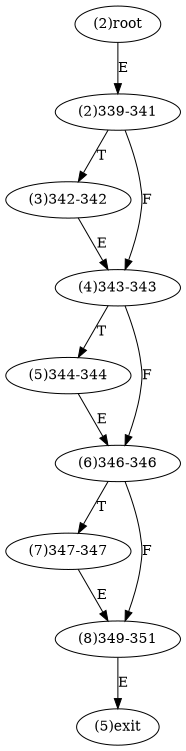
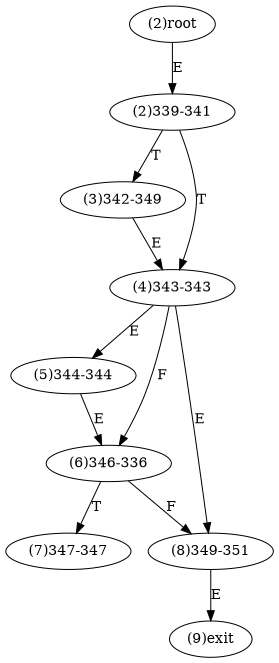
(68, 200) -> (123, 200)
(147, 200) -> (202, 200)
(102, 332) -> (135, 332)
(118, 463) -> (109, 463)
(90, 591) -> (192, 414)
(118, 727) -> (211, 639)
